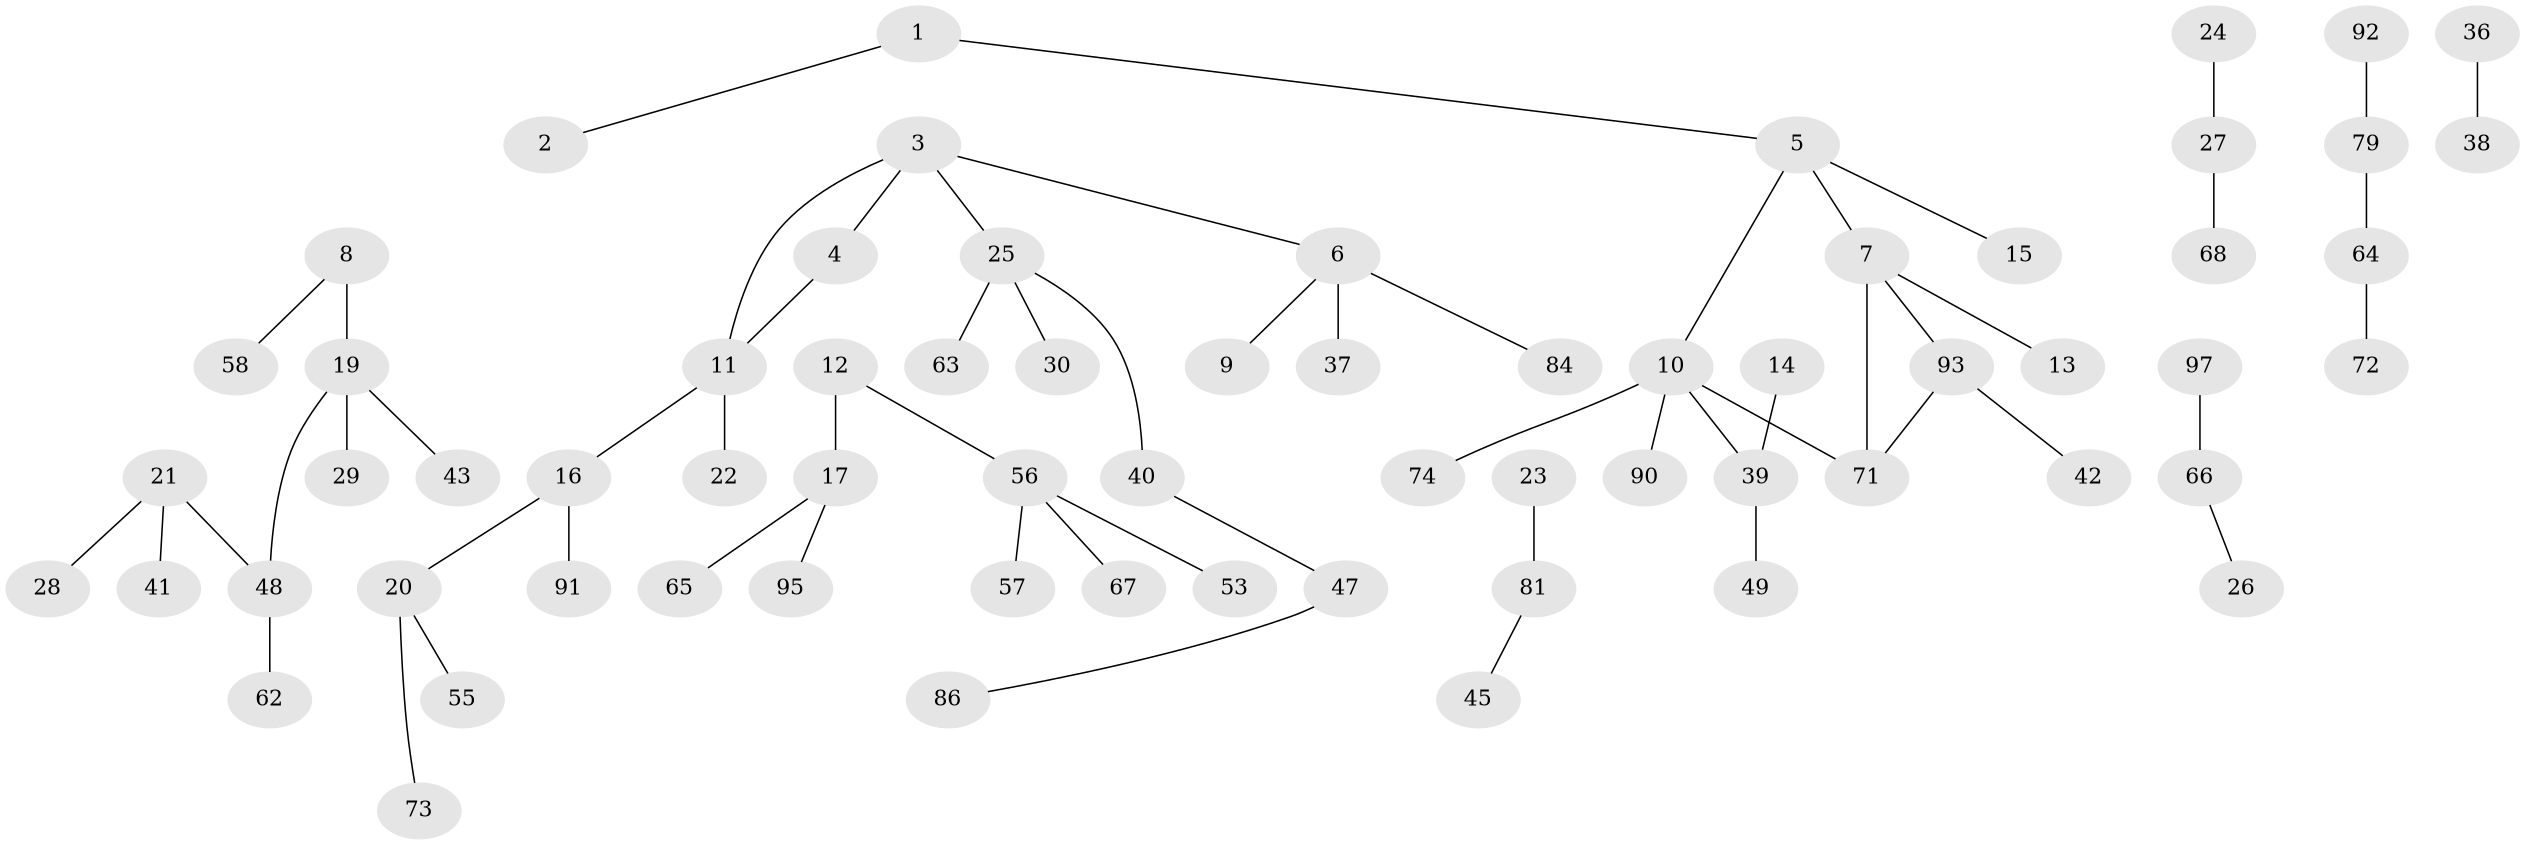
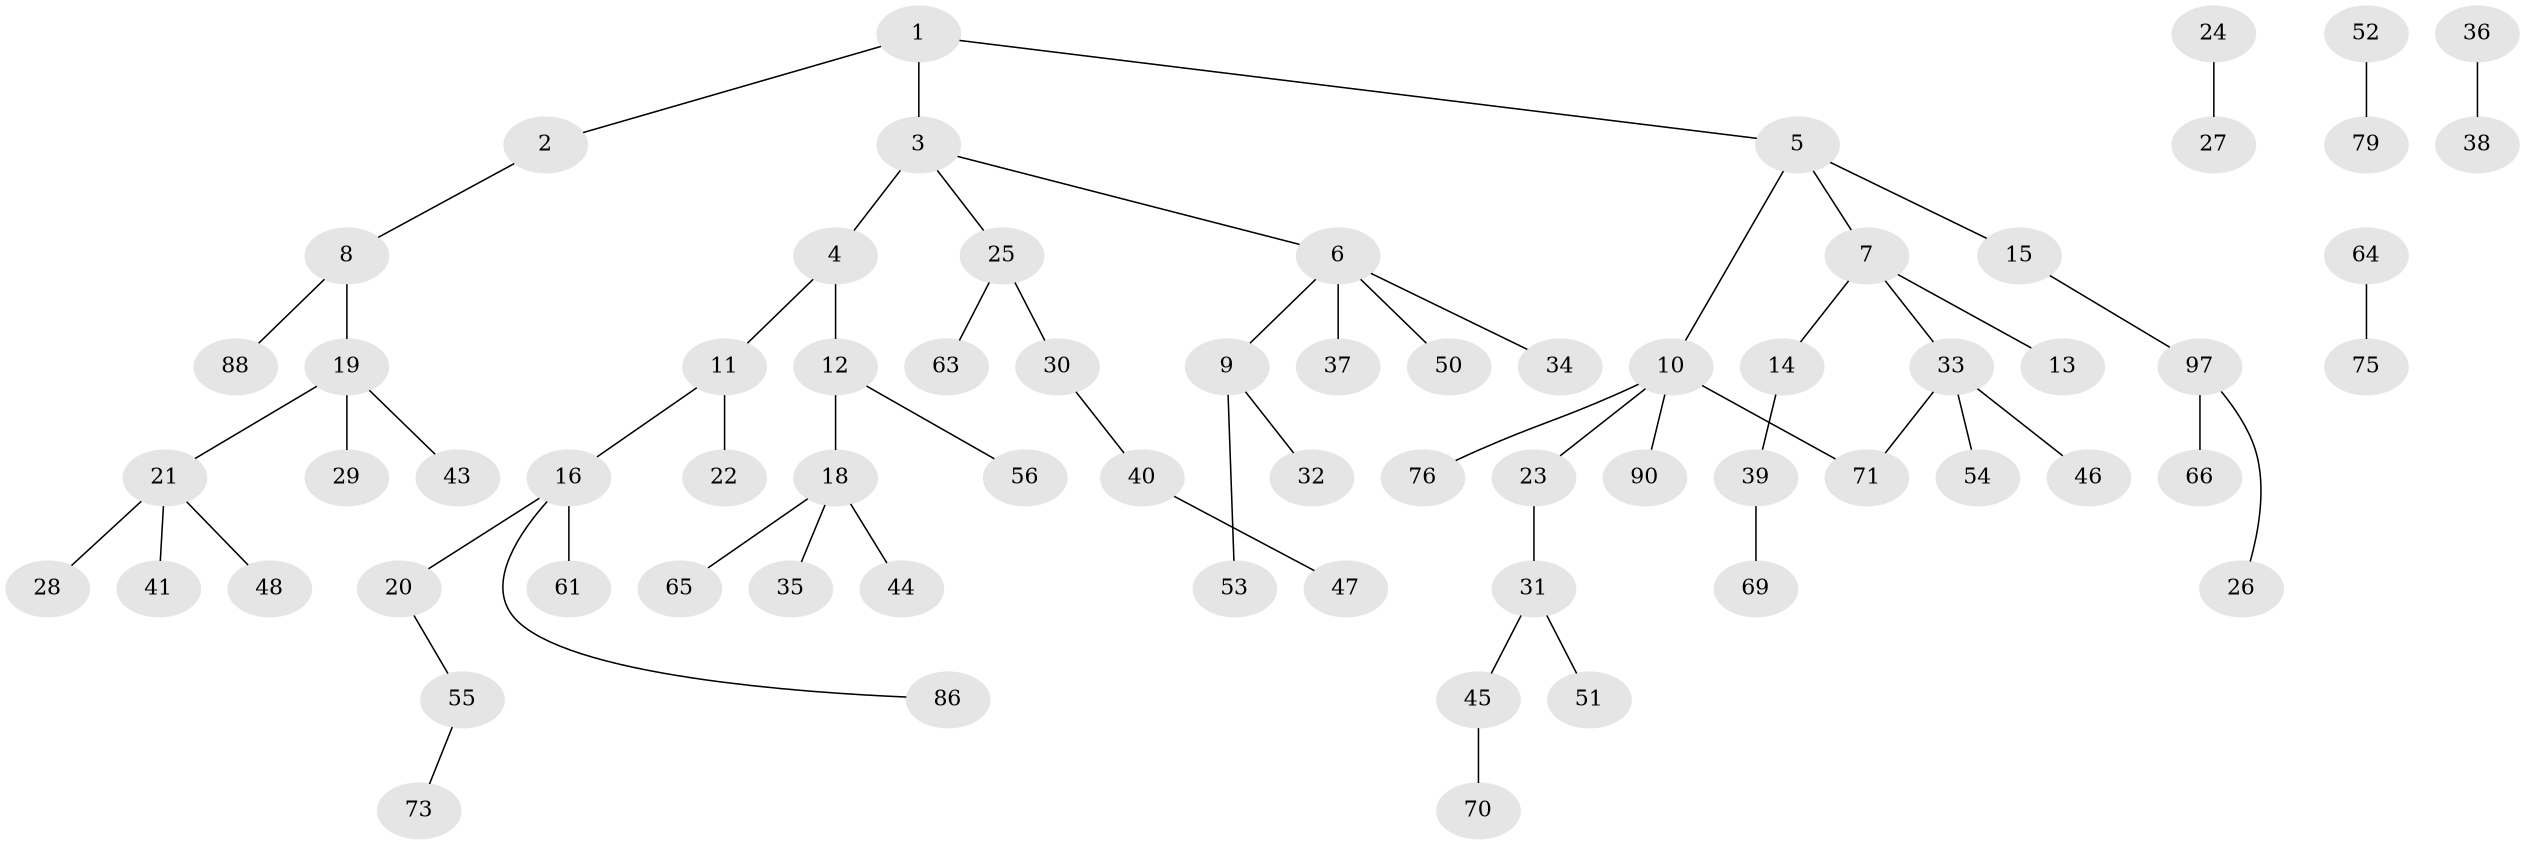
(2366, 34) -> (2366, 34)
none -> (446, 200)
(2366, 201) -> none
(781, 227) -> (919, 90)
(2214, 256) -> none
none -> (2110, 311)
none -> (836, 312)
(1116, 345) -> (1100, 422)
(236, 367) -> (236, 367)
none -> (1449, 367)
(1560, 367) -> (1560, 367)
(1867, 367) -> (1825, 311)
(1952, 367) -> (1952, 367)
(2366, 367) -> (2366, 367)
(1714, 422) -> (1603, 422)
(284, 471) -> (256, 422)
(836, 478) -> (836, 478)
none -> (1312, 478)
(1423, 478) -> (1423, 478)
none -> (1978, 478)
(2089, 478) -> (2089, 478)
(1130, 533) -> (1231, 478)
(2221, 533) -> (2260, 472)
(569, 589) -> (569, 589)
(791, 589) -> (791, 589)
none -> (902, 589)
(1013, 589) -> none
(1124, 589) -> none
(1534, 589) -> (1534, 589)
(1756, 589) -> (1756, 589)
(1153, 657) -> (640, 668)
(270, 700) -> none
(405, 700) -> (441, 756)
none -> (1589, 700)
none -> (1478, 811)
